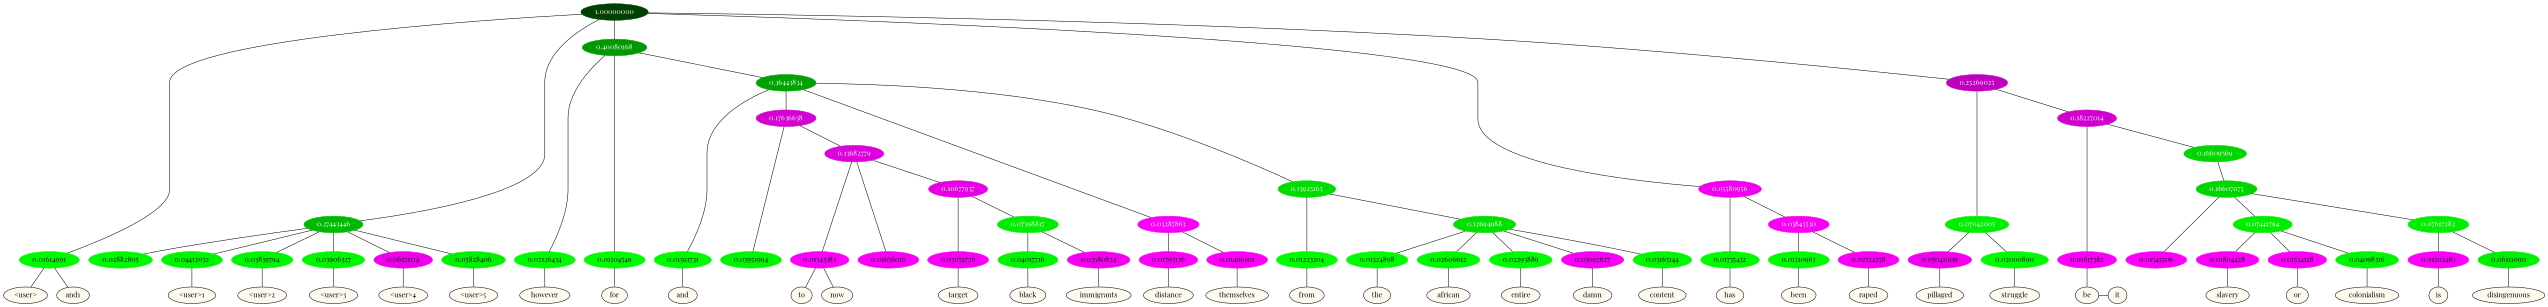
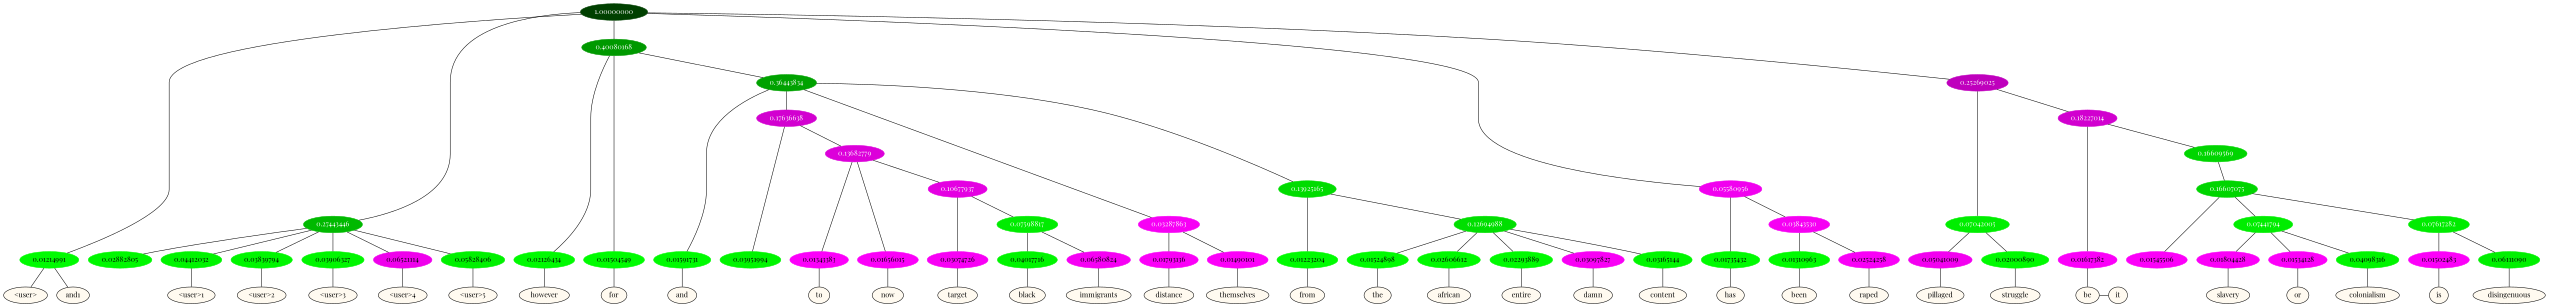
(49, 260) -> (49, 260)
(1099, 260) -> (1099, 260)
(829, 278) -> (888, 278)
